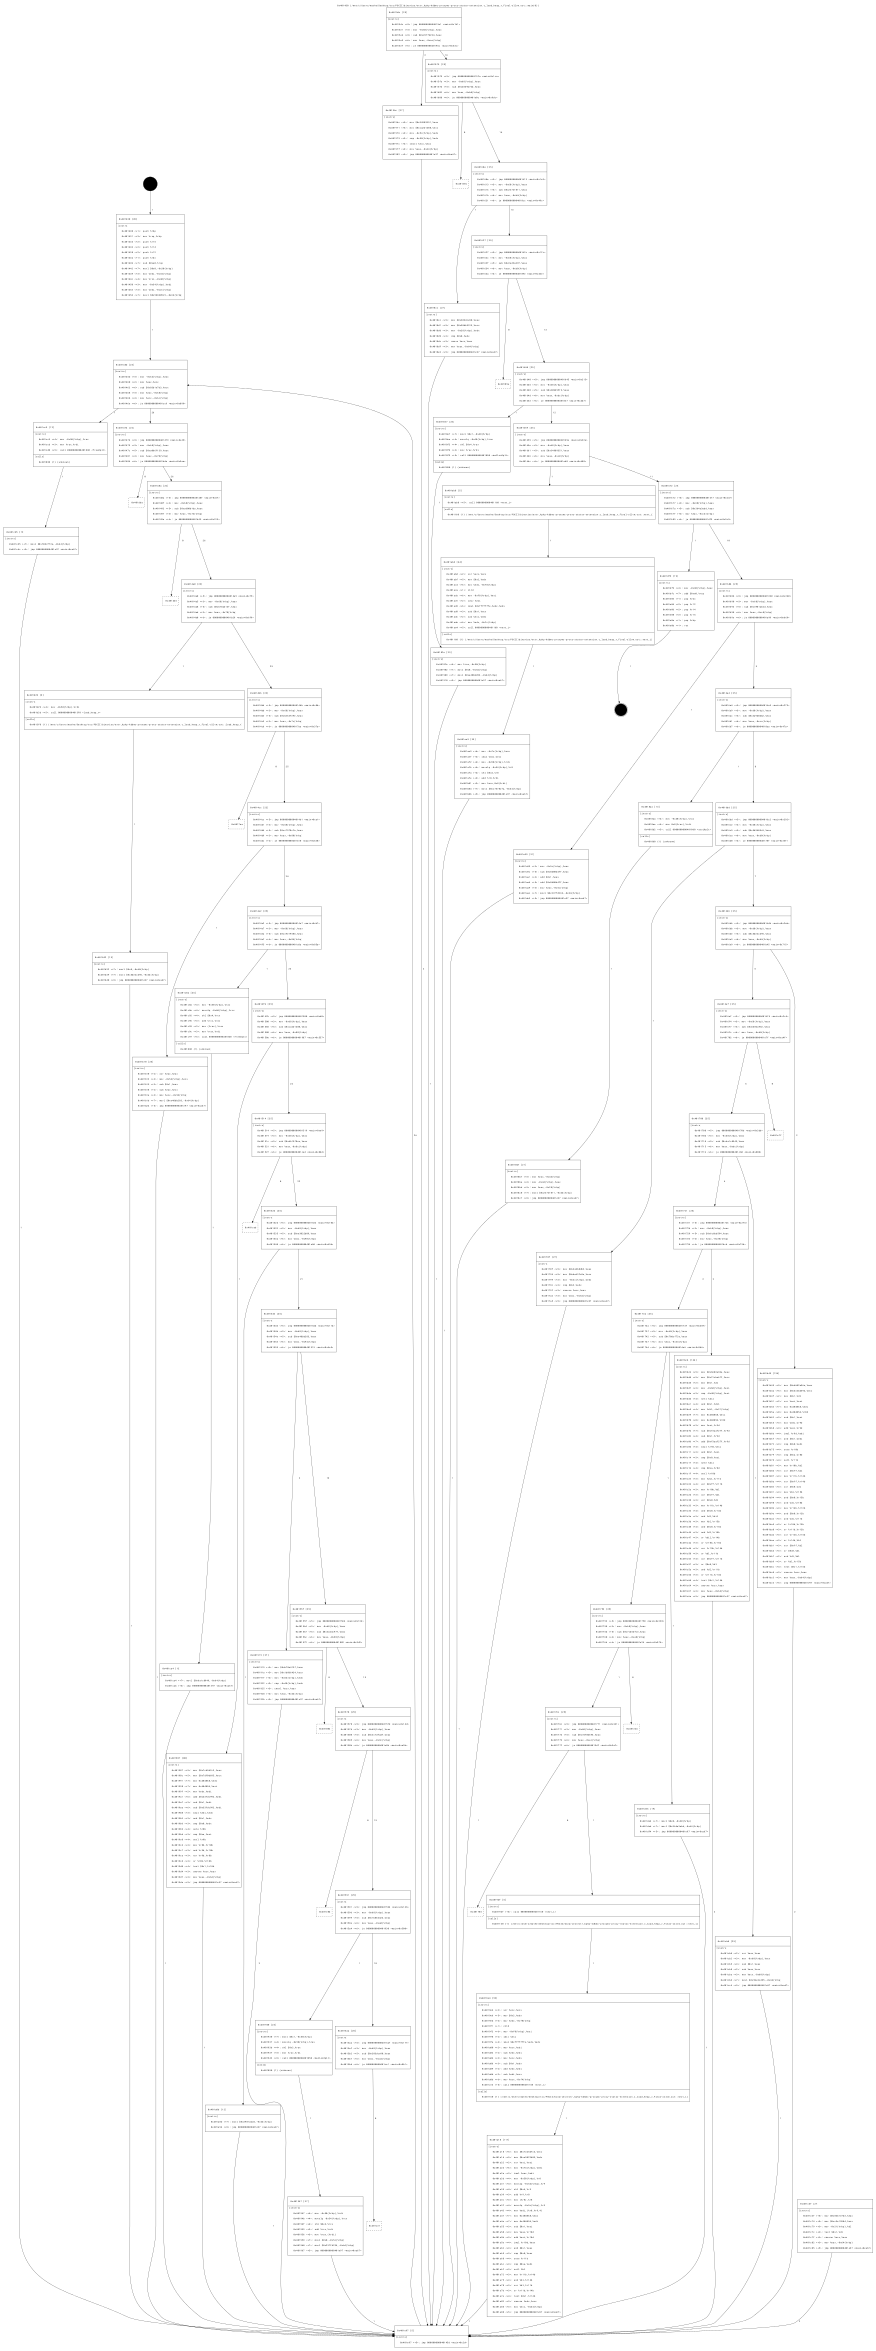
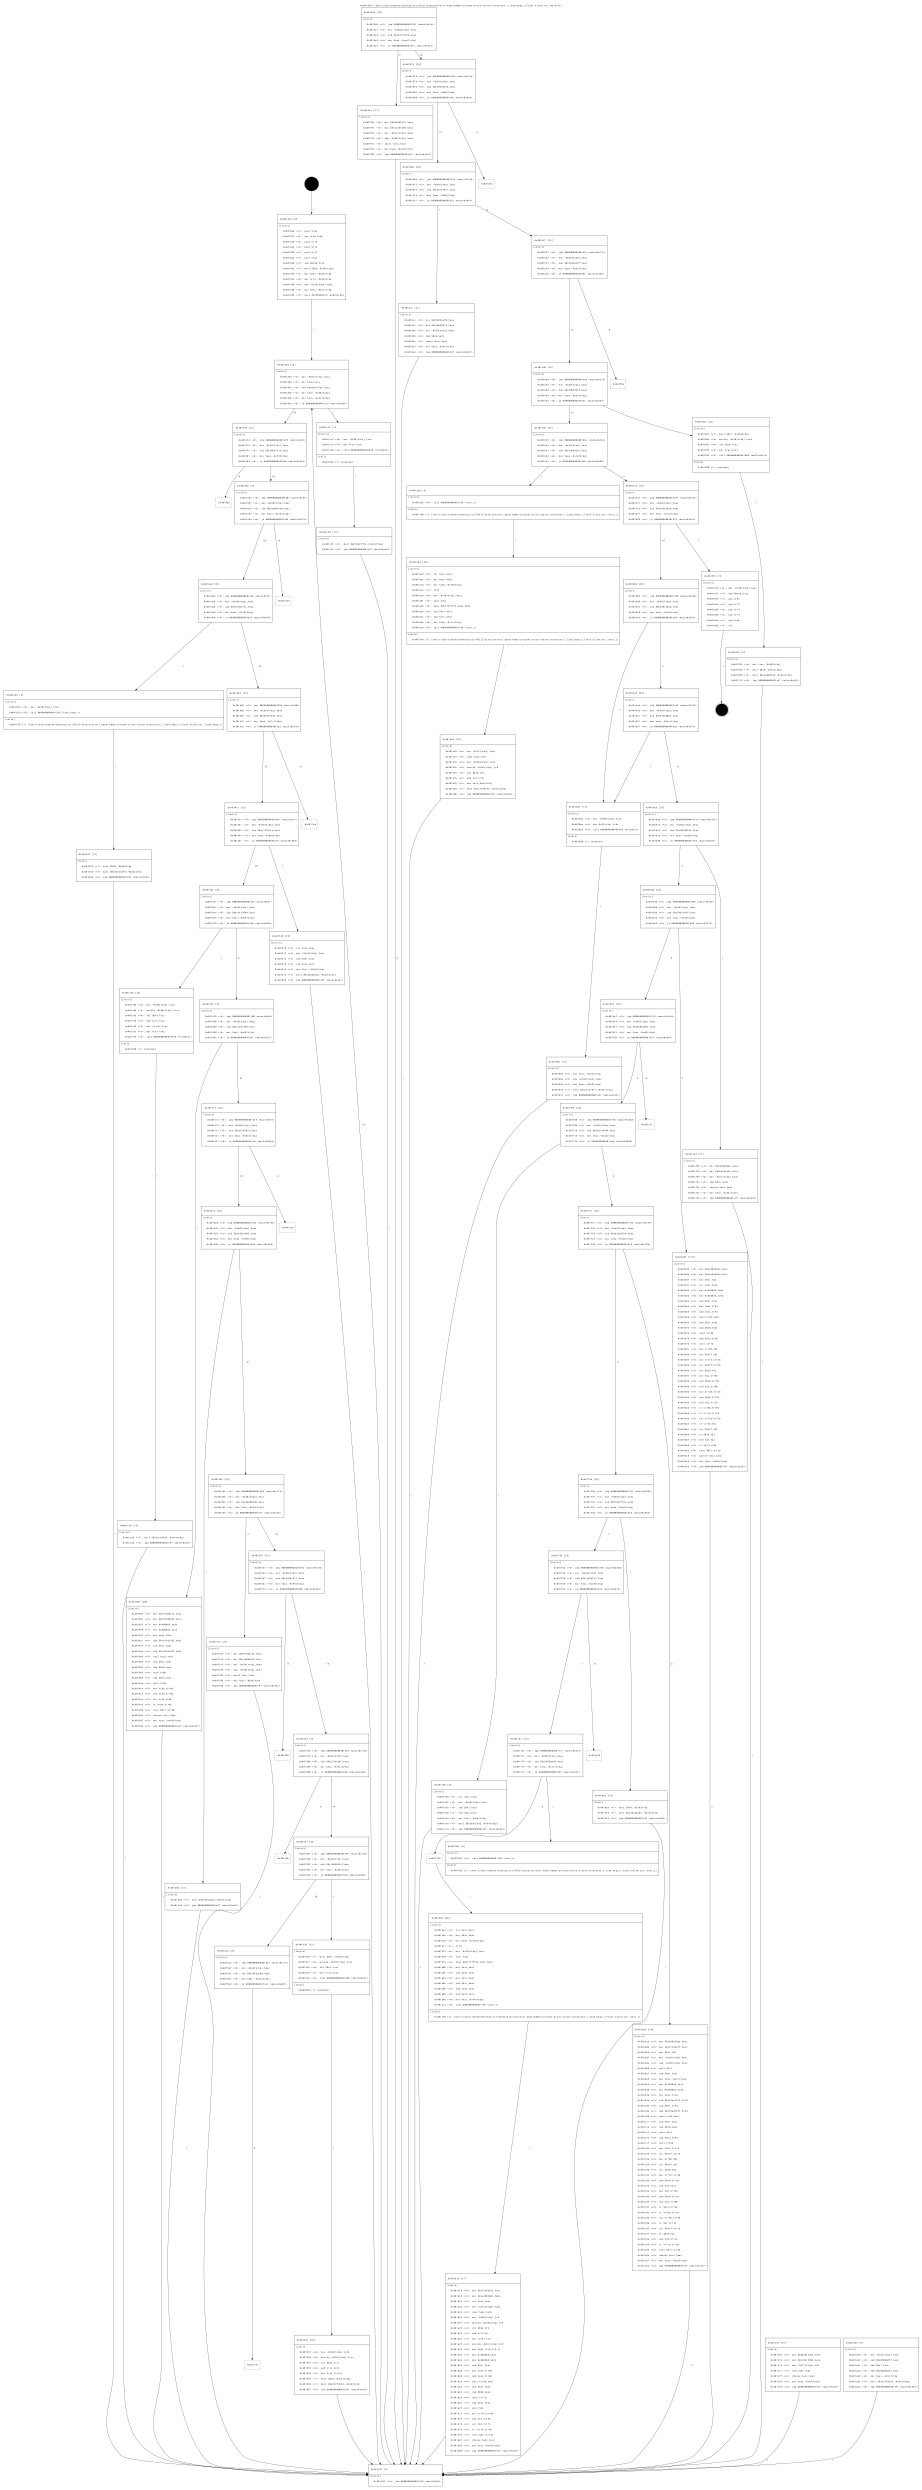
(655, 735) -> (614, 708)
(590, 1960) -> (451, 1889)
